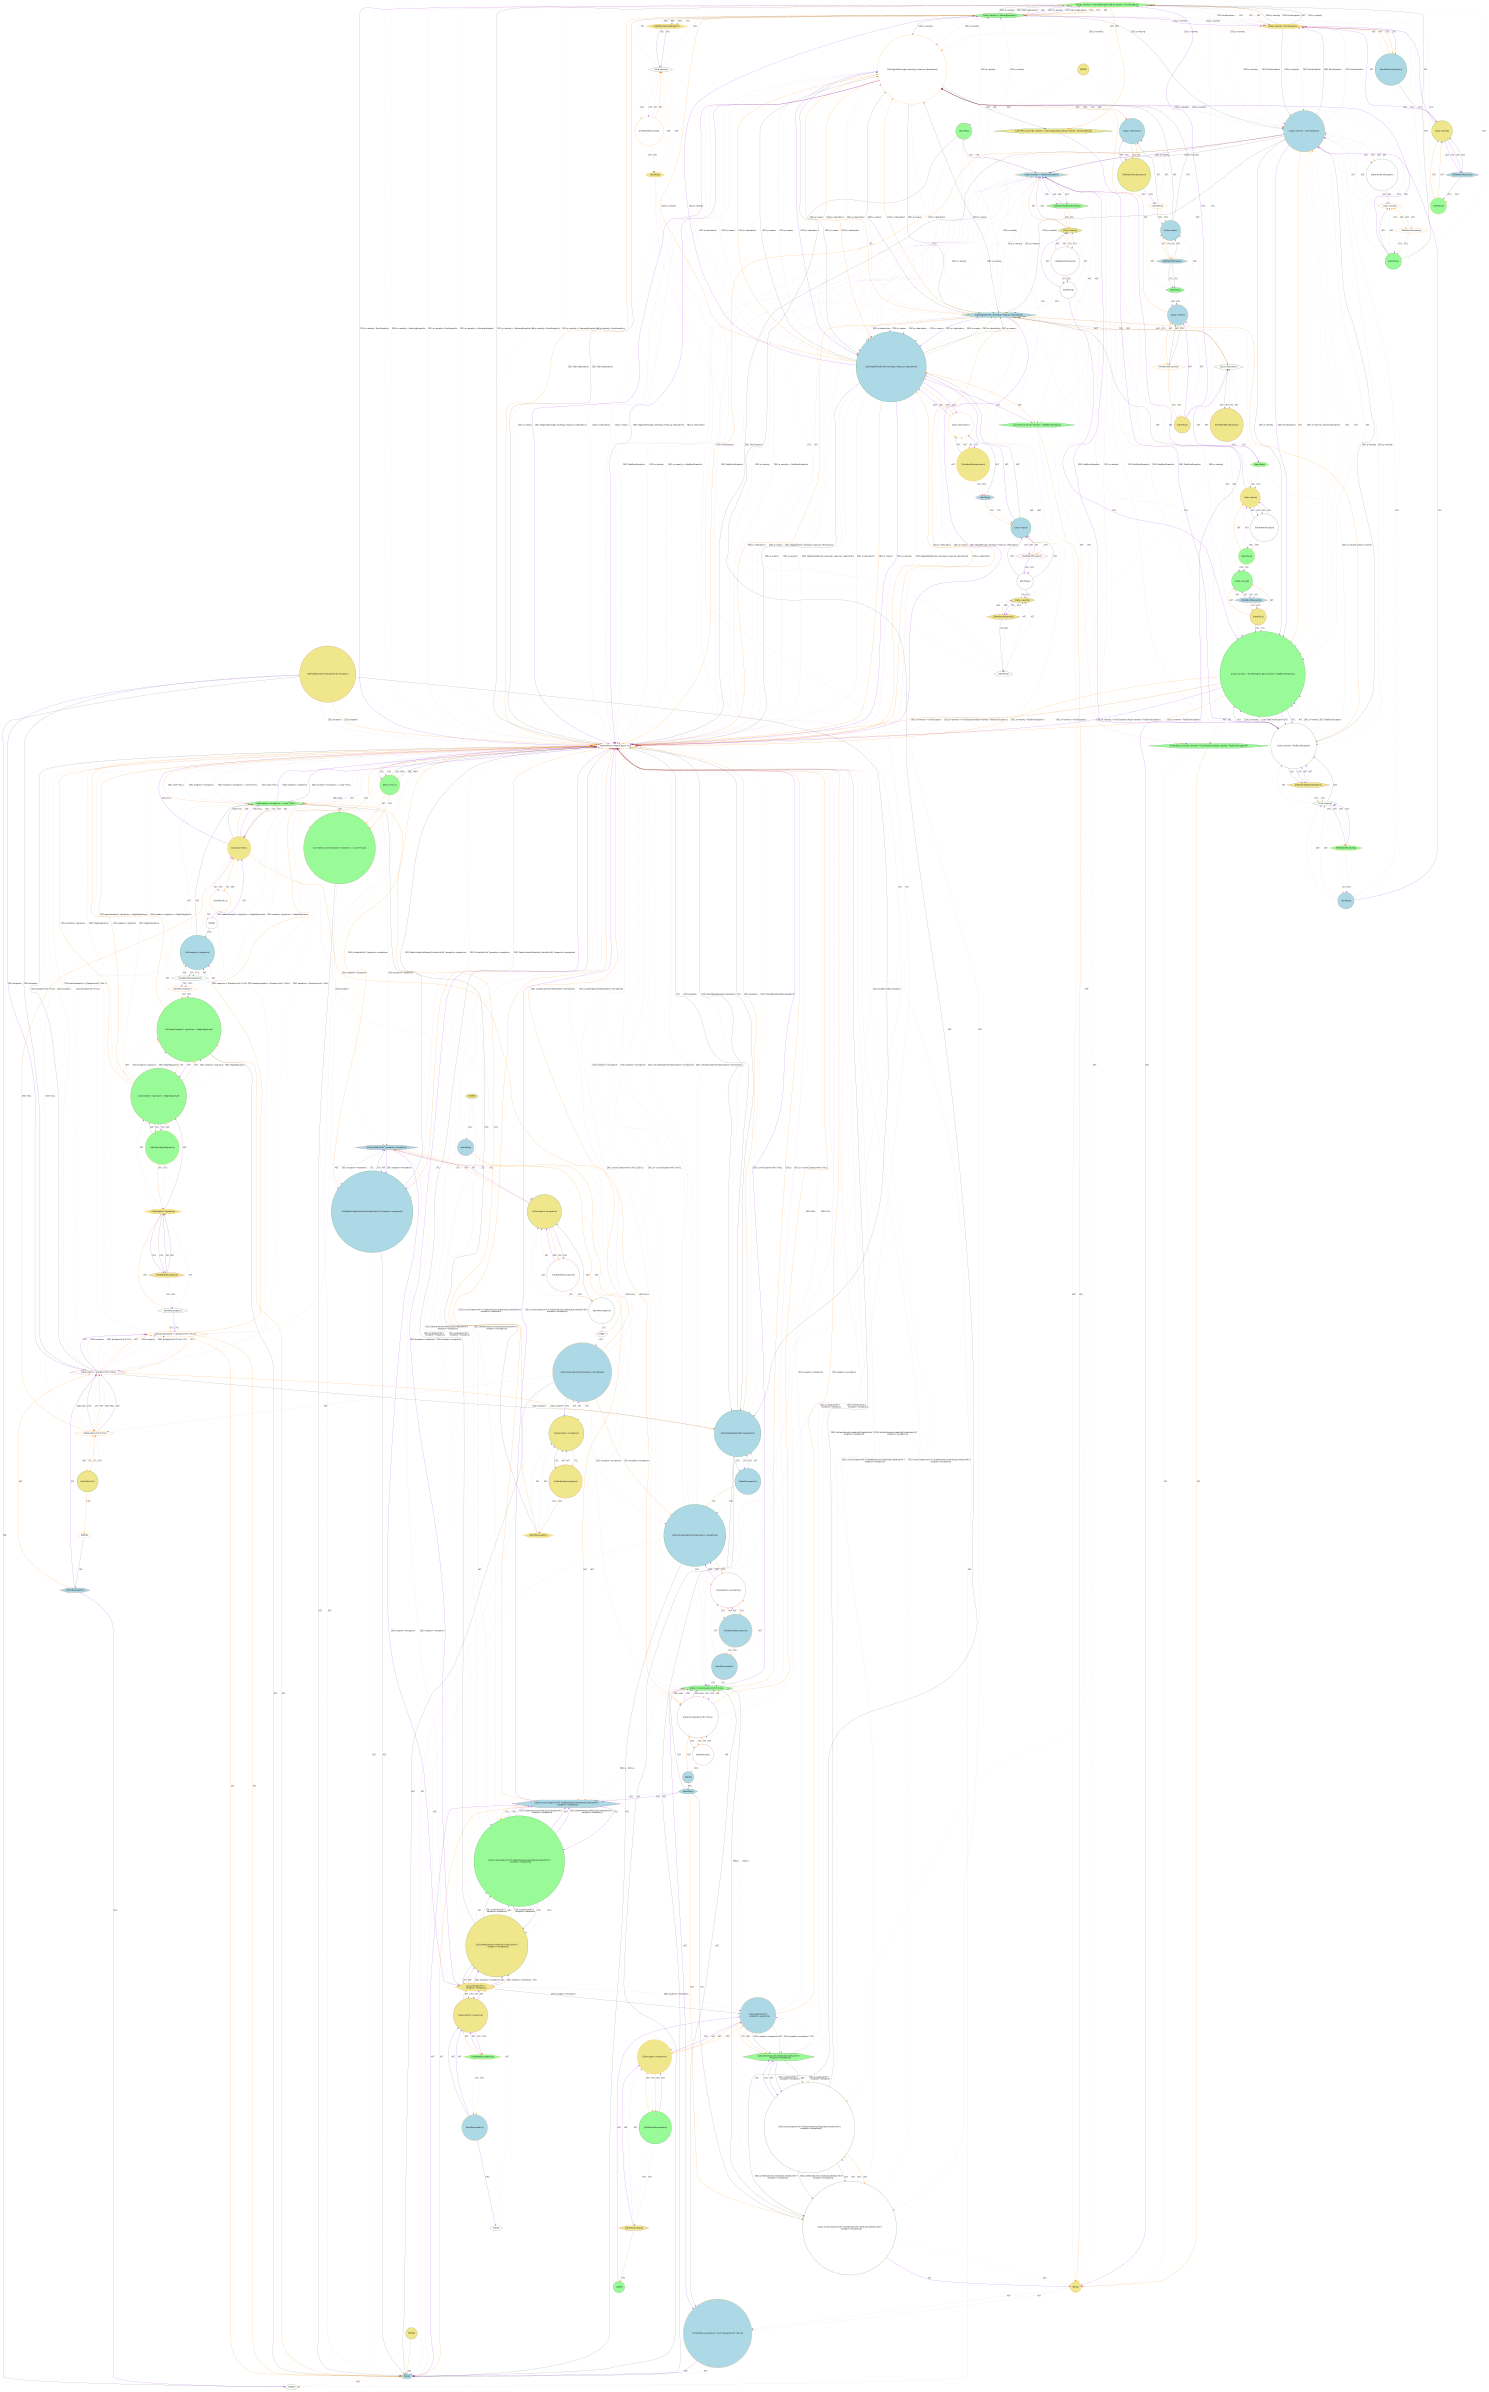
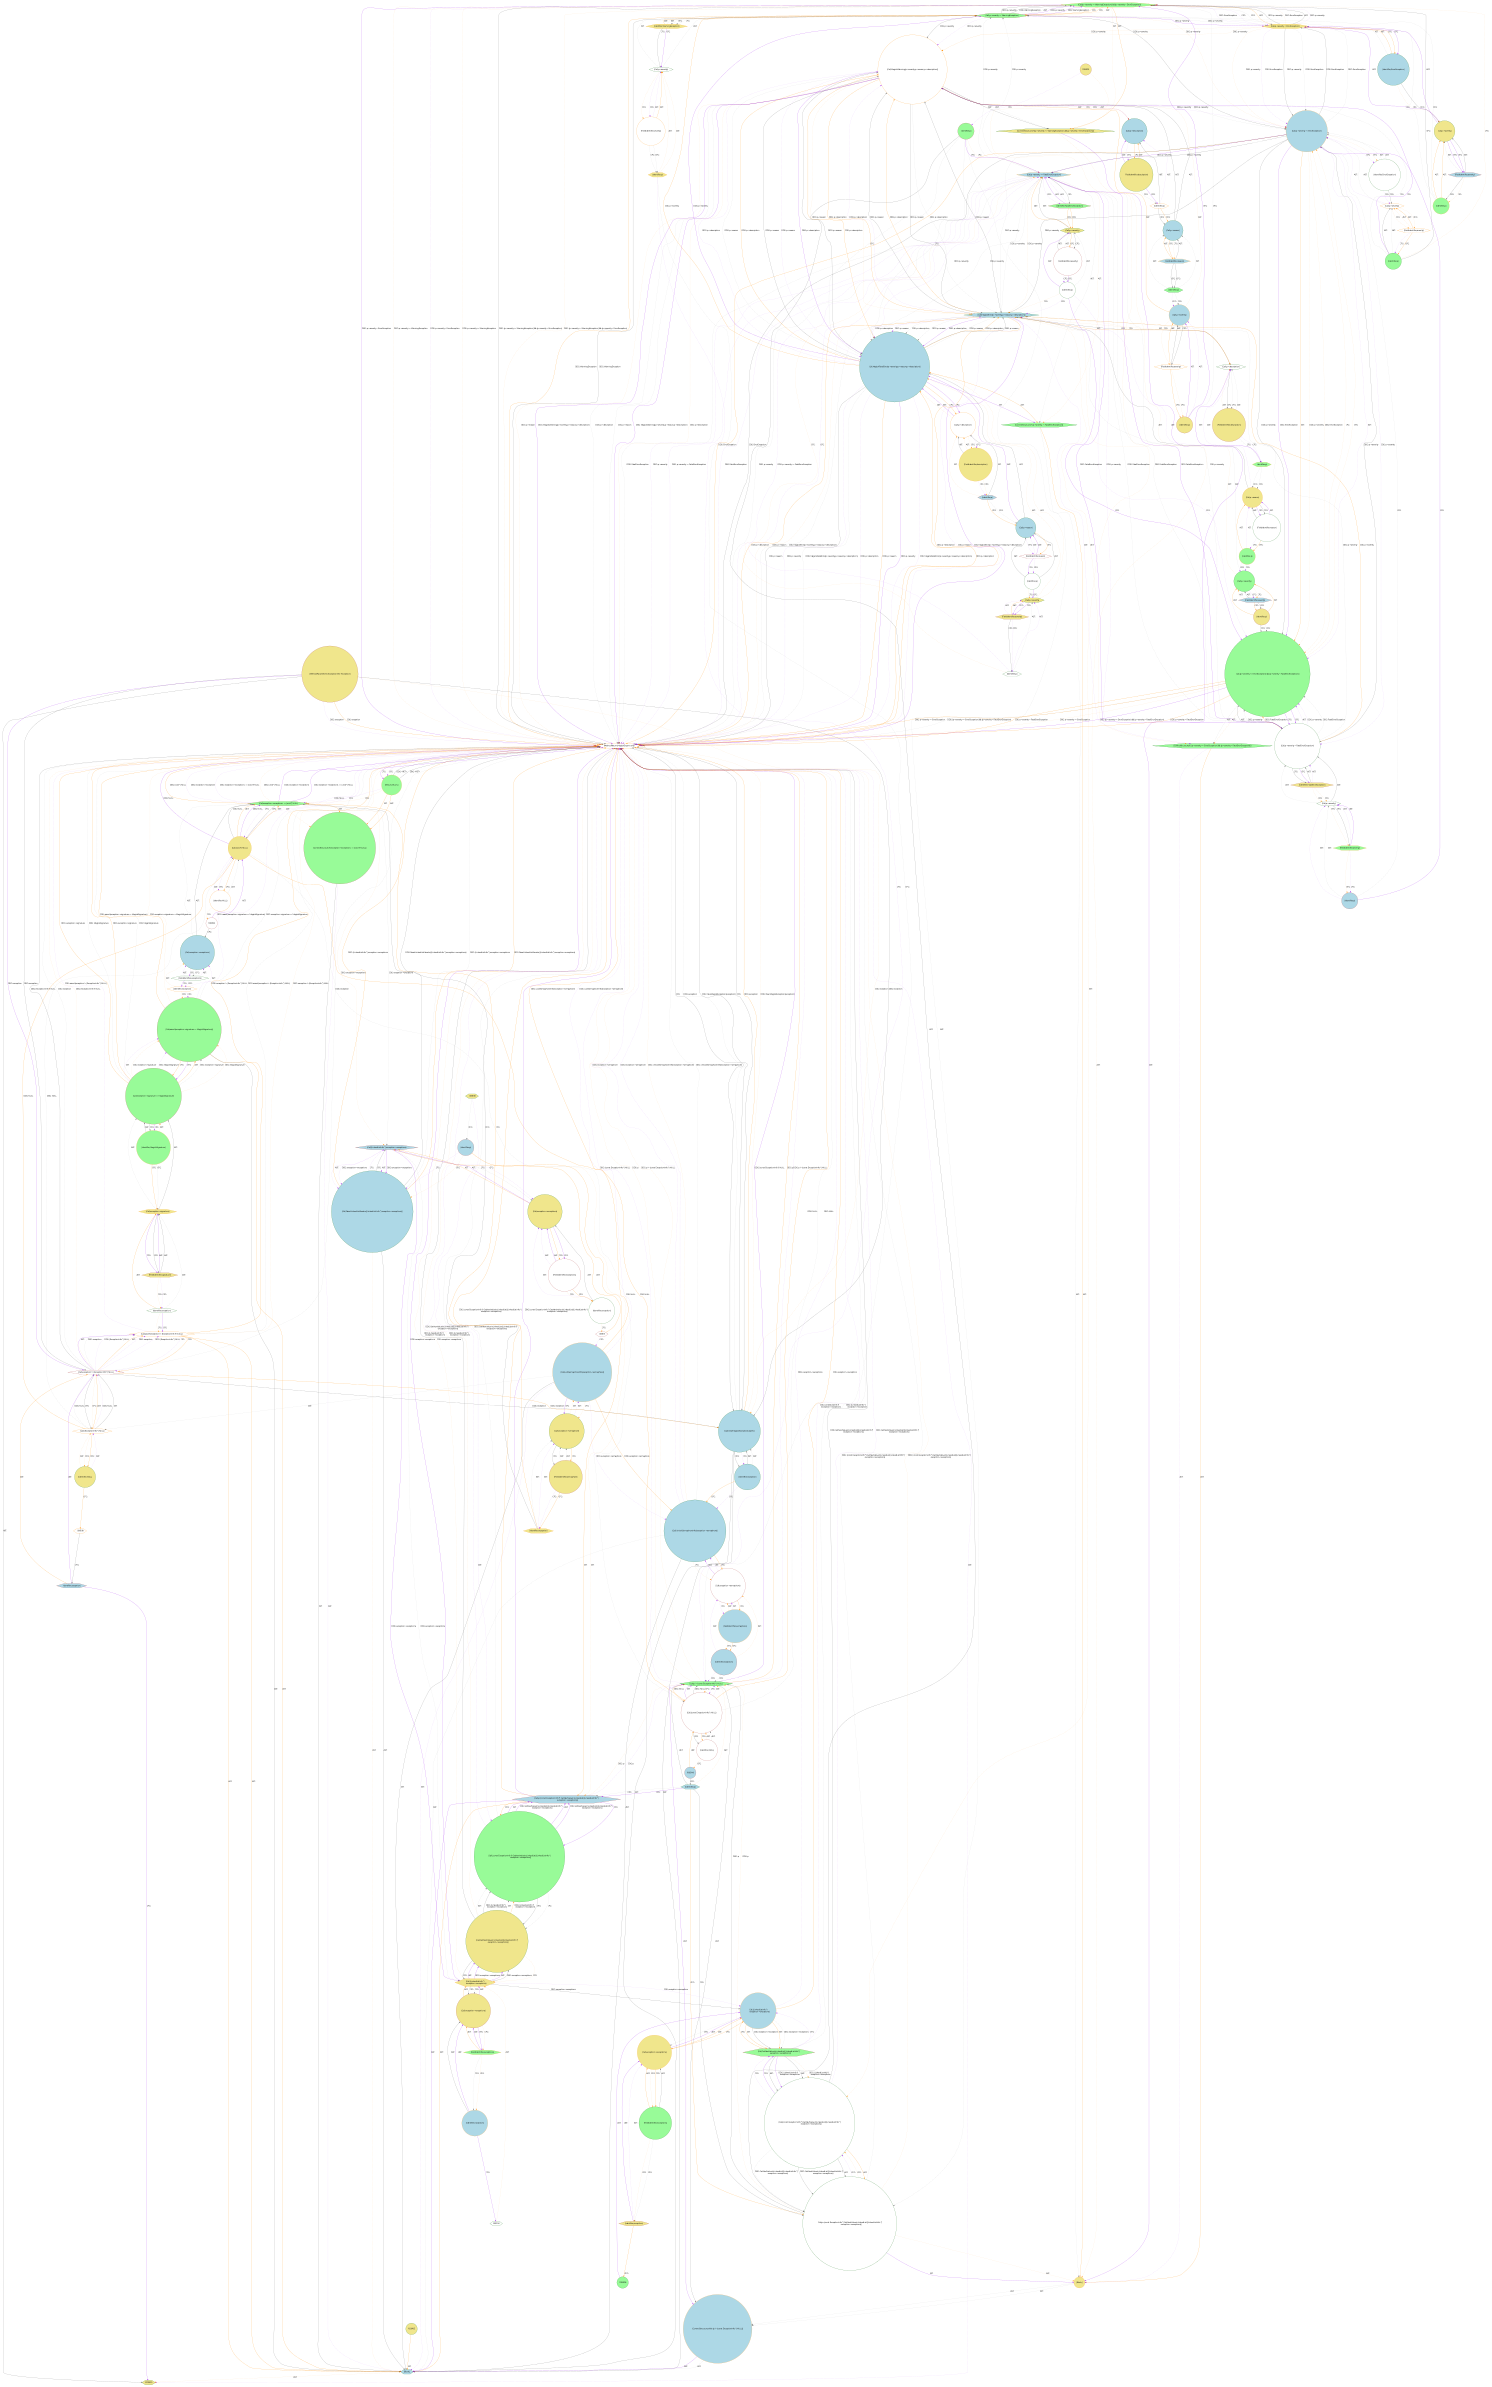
(738, 1433) -> (739, 1431)
(292, 2387) -> (149, 2383)
